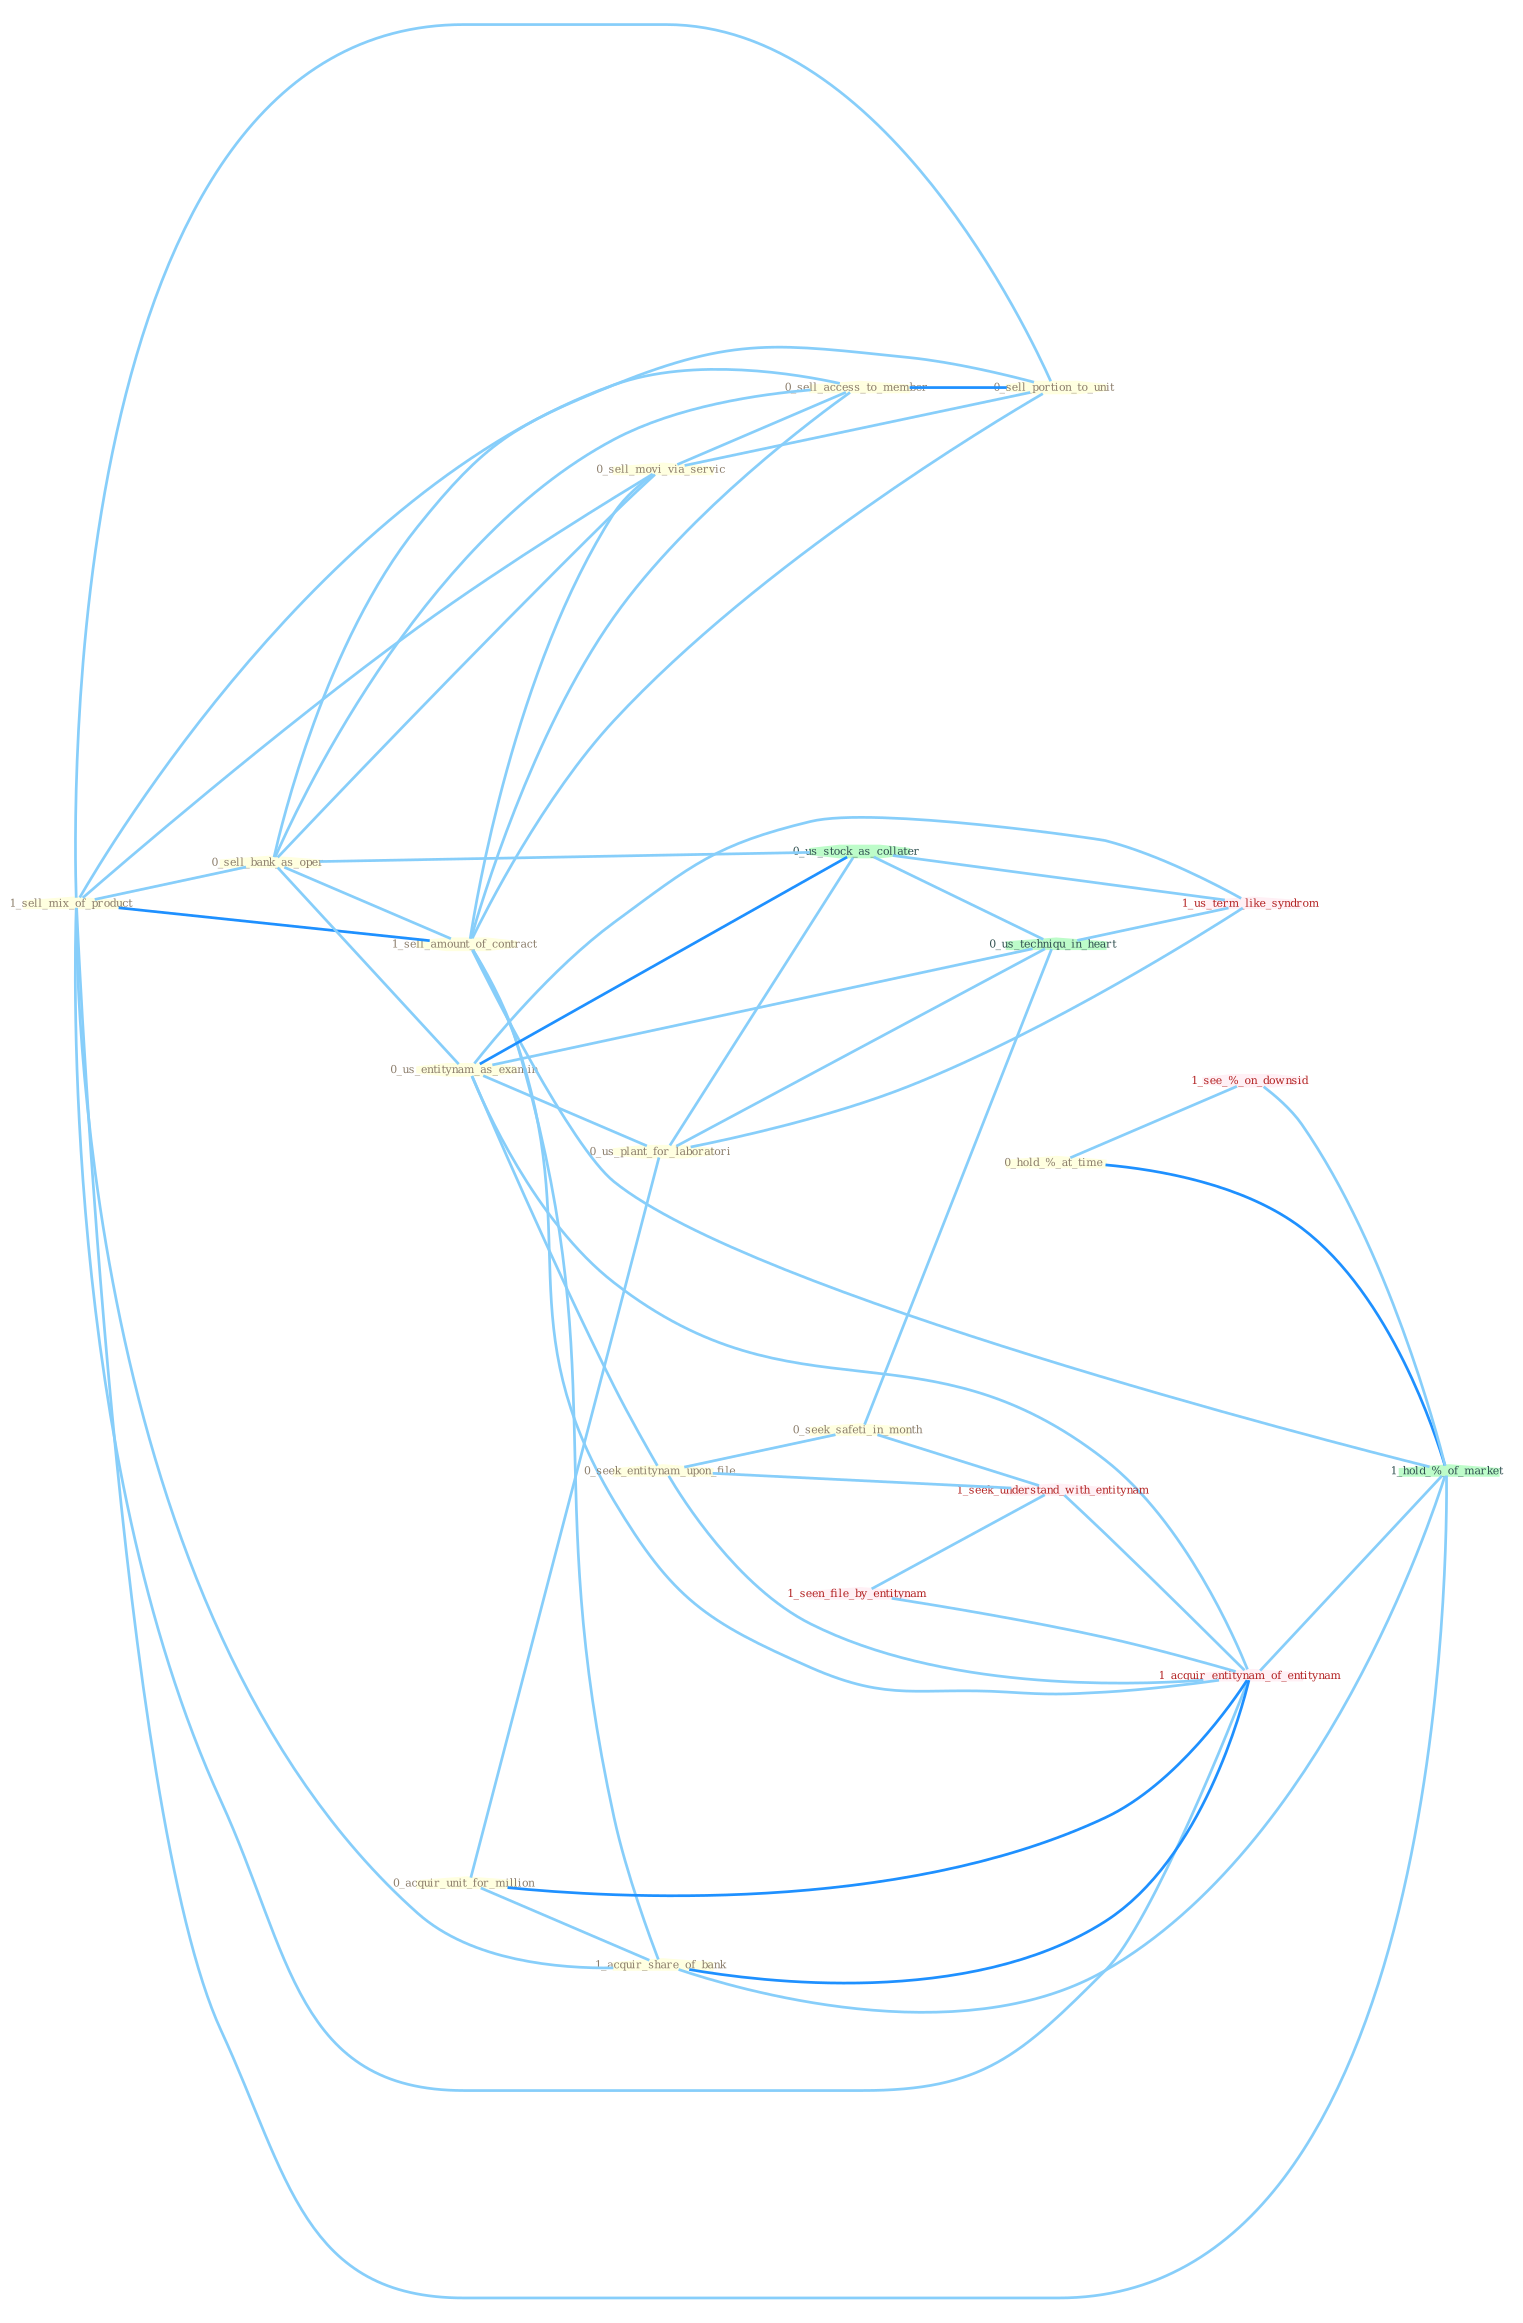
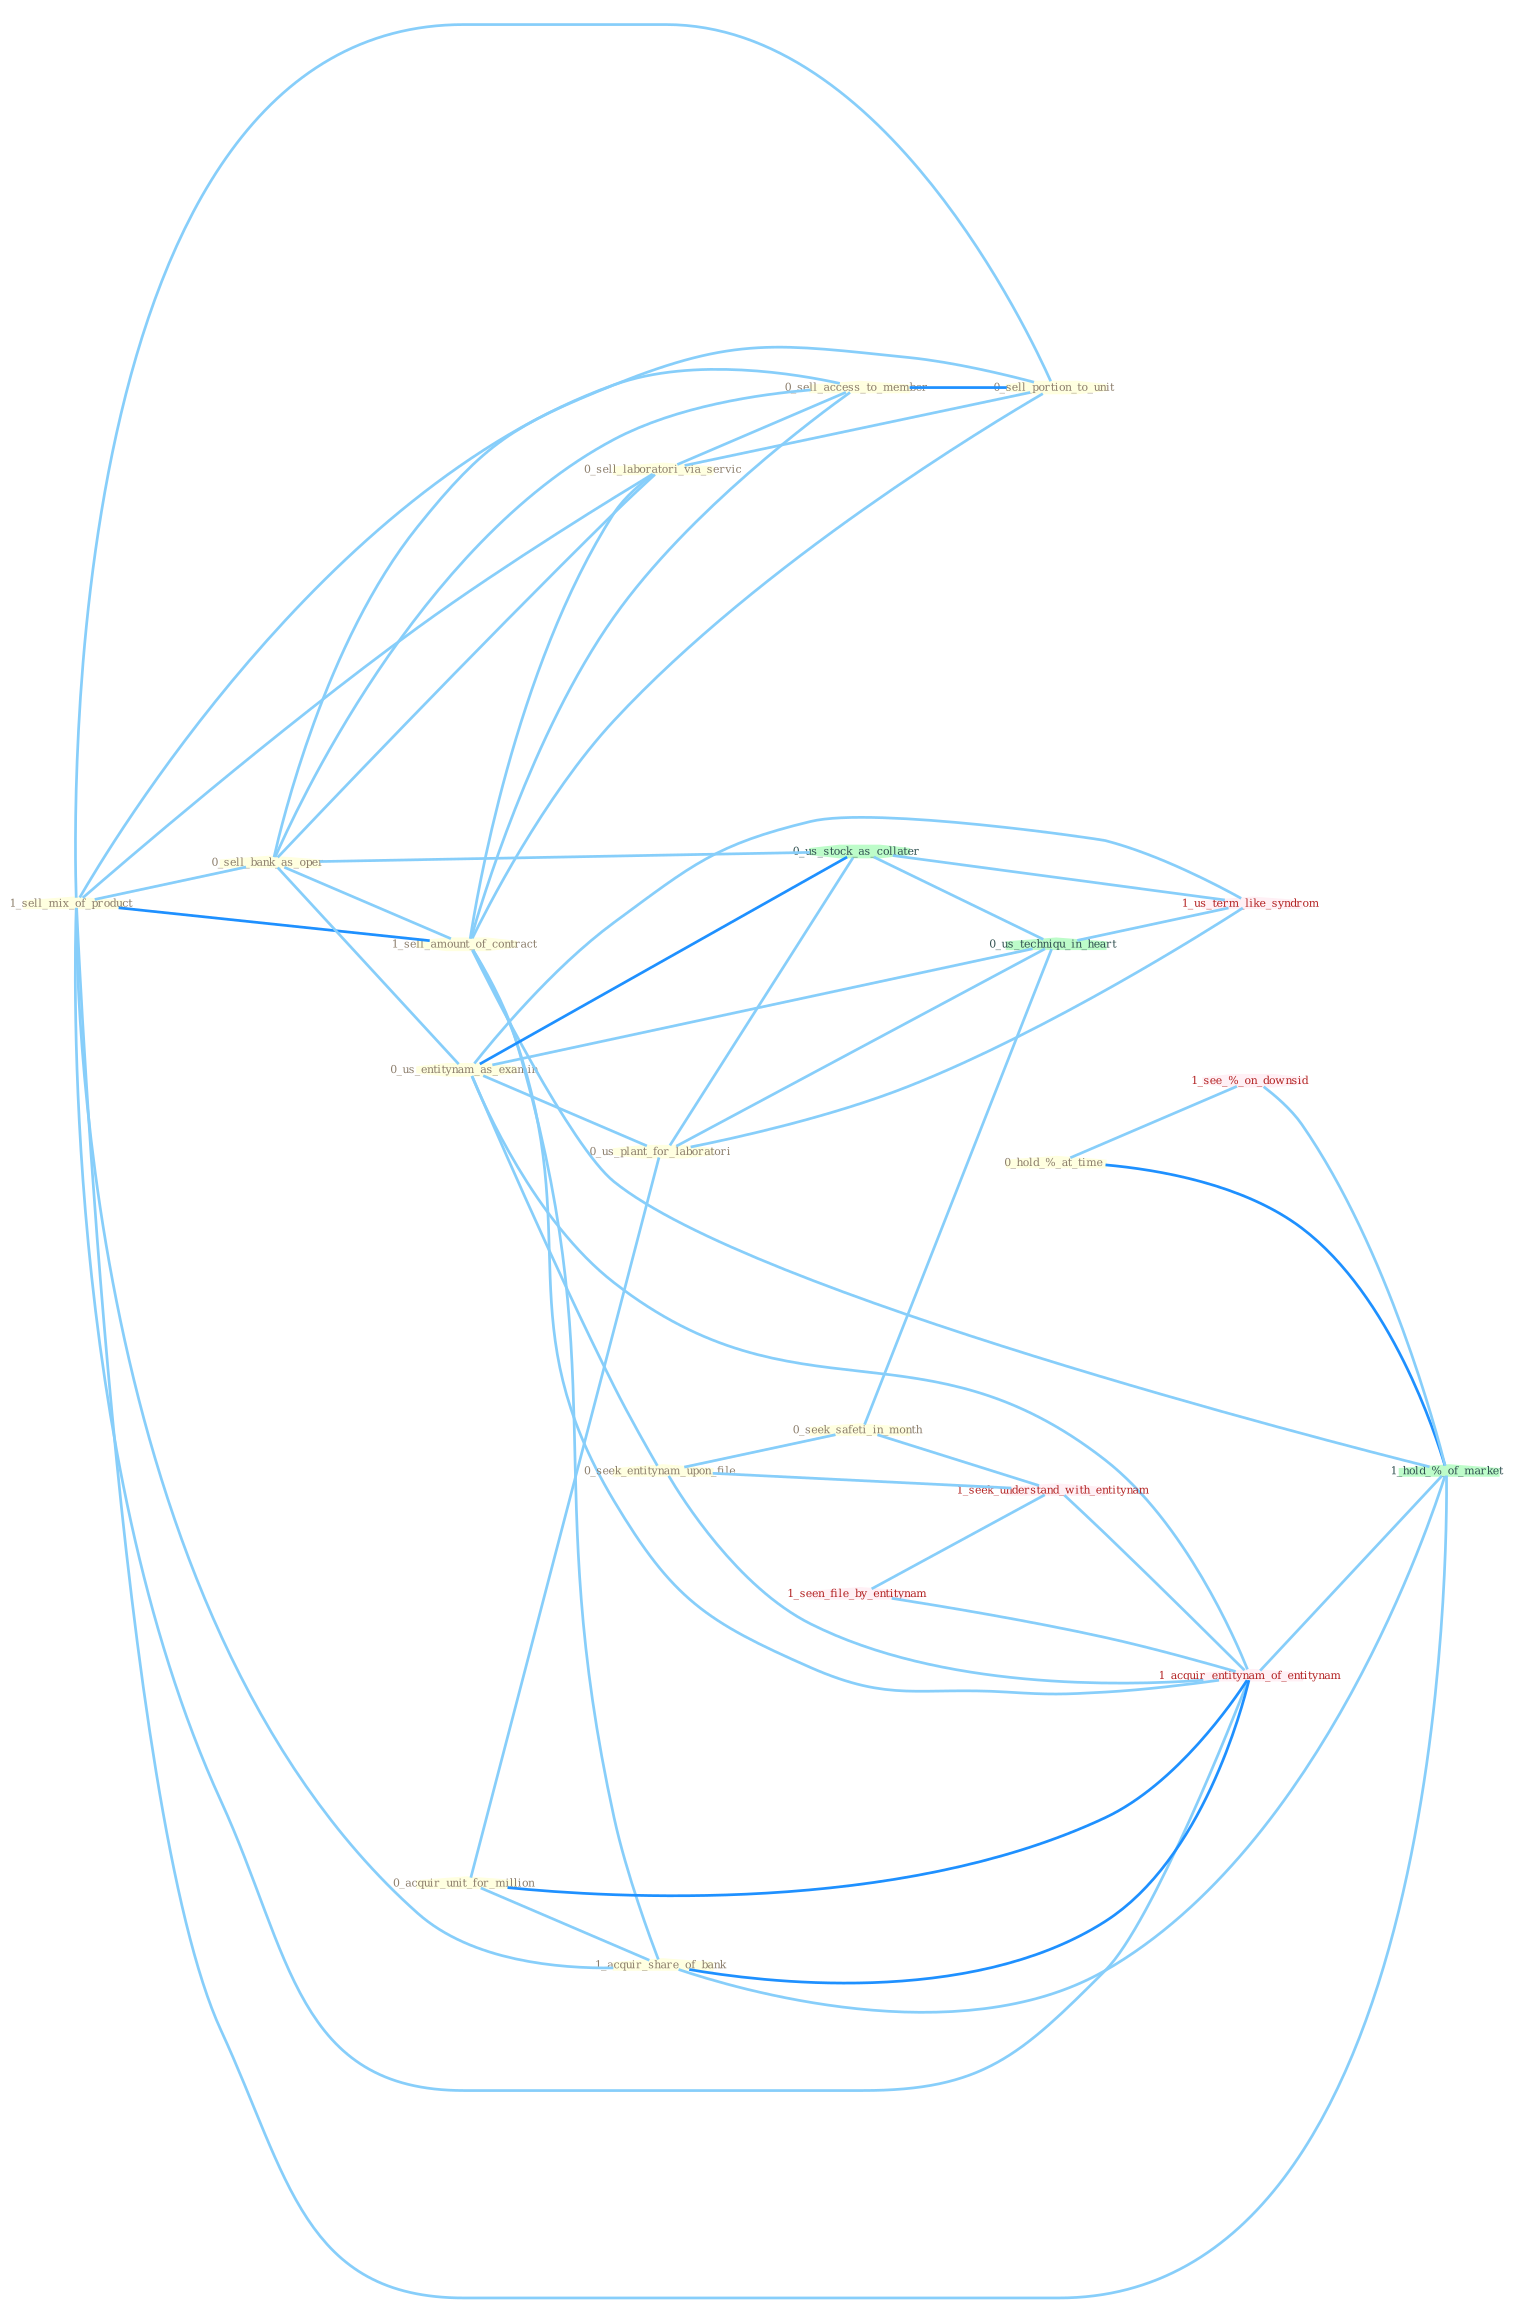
(663, 469) -> (663, 469)
